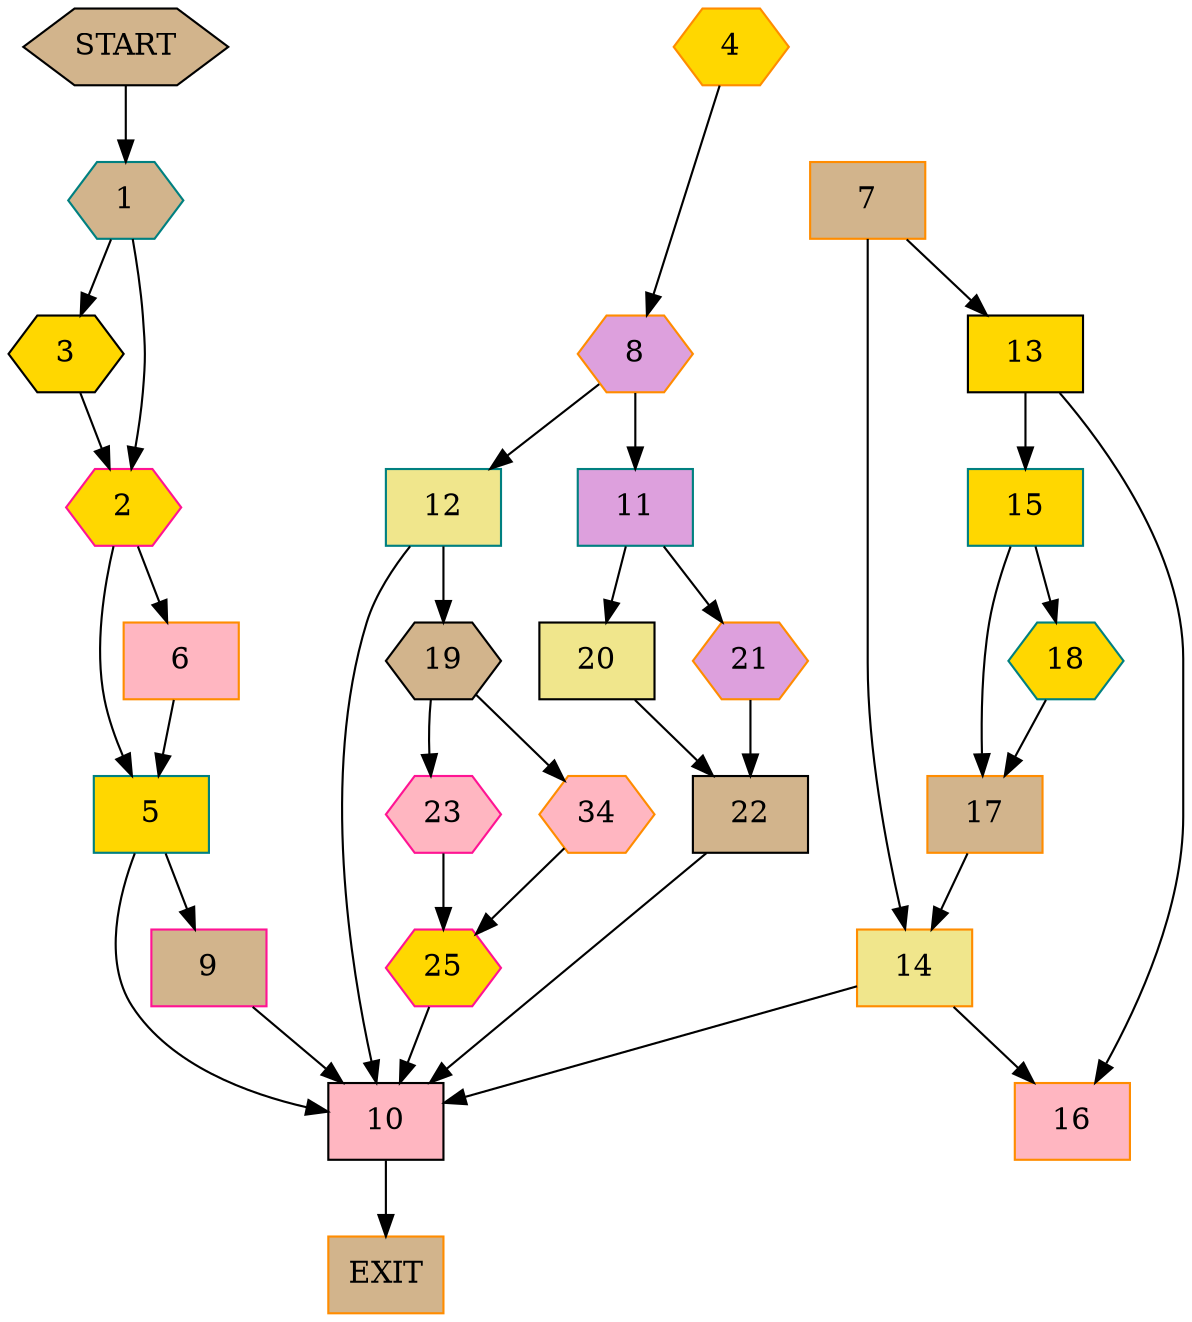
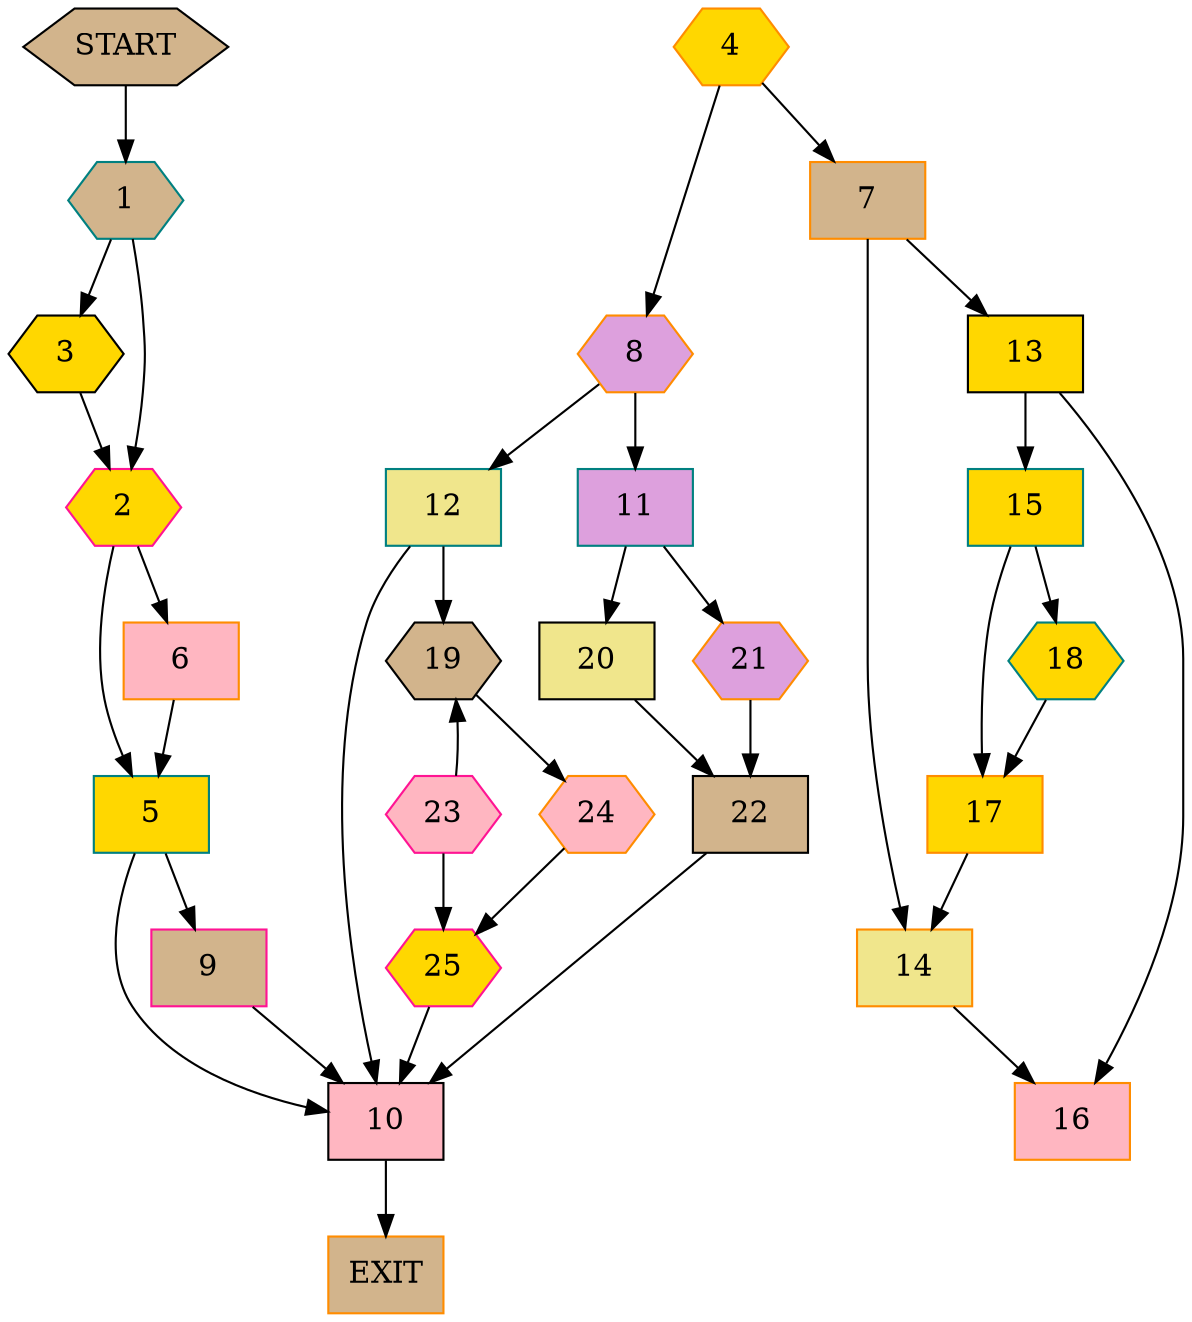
none -> (791, 114)
(429, 727) -> (458, 749)
(597, 814) -> (597, 814)
(985, 814) -> (985, 814)
(661, 1042) -> none
